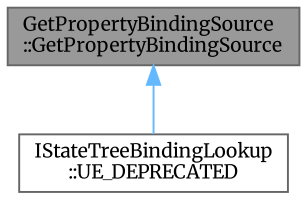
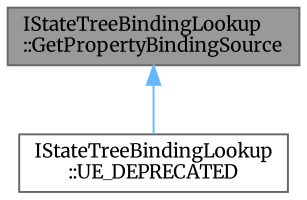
(154, 36) -> (154, 36)
